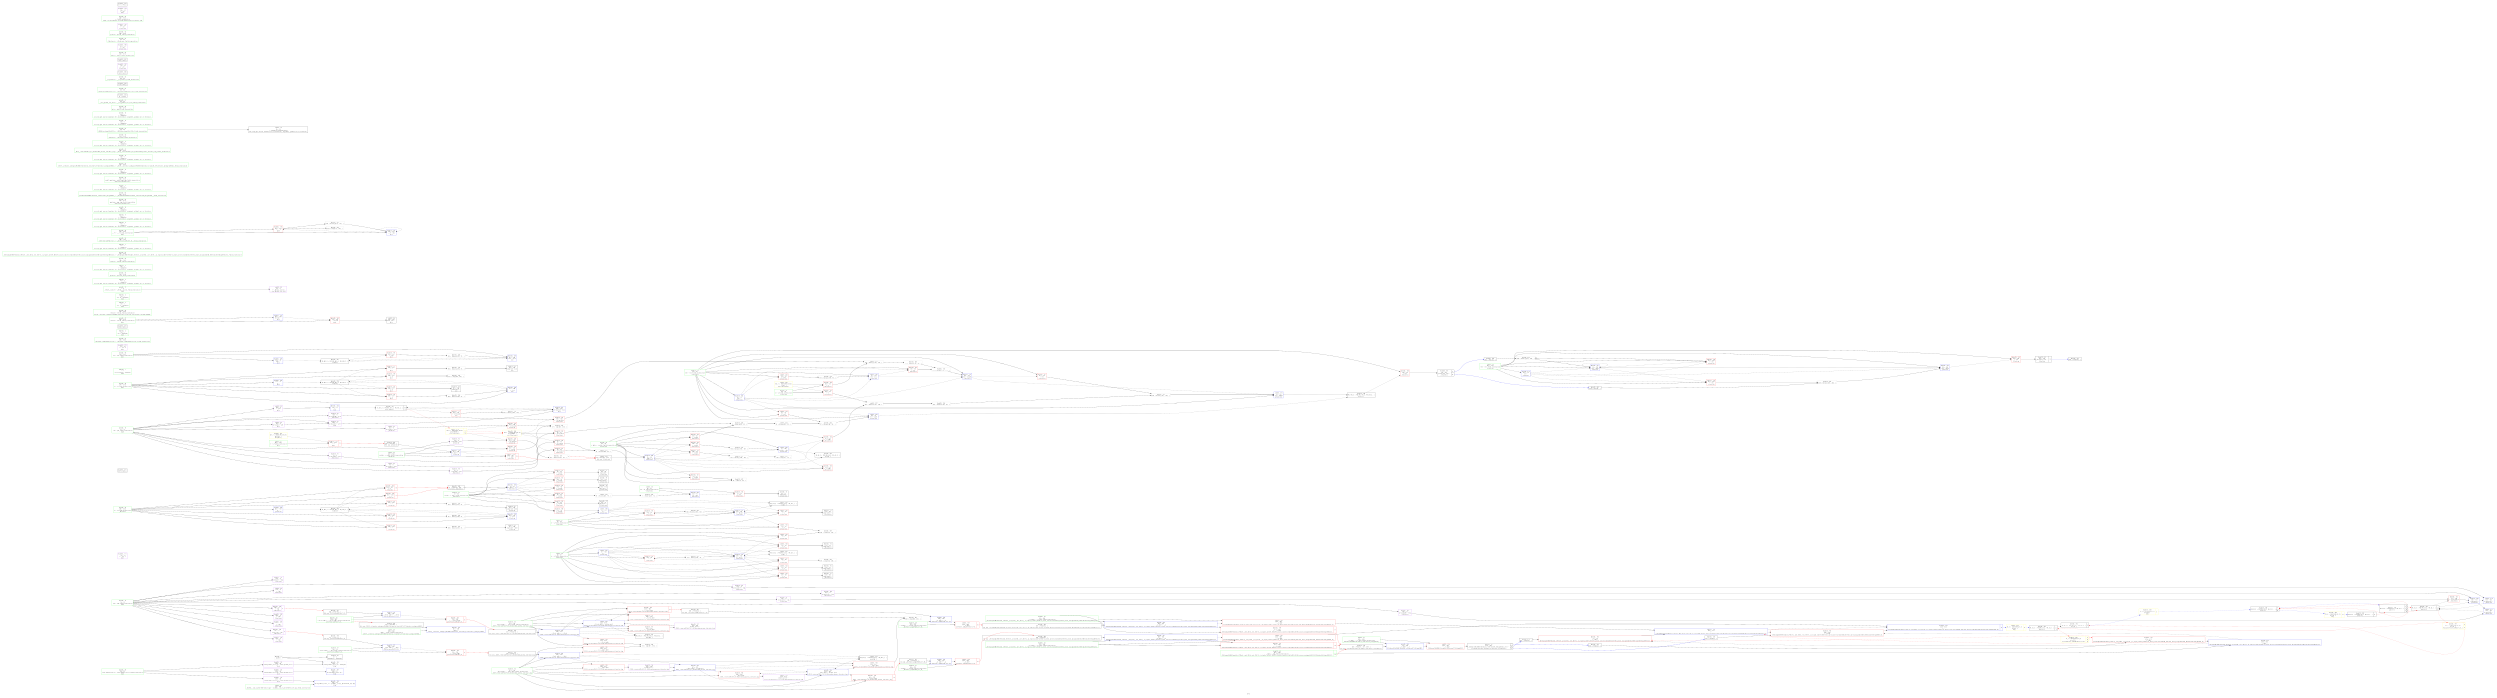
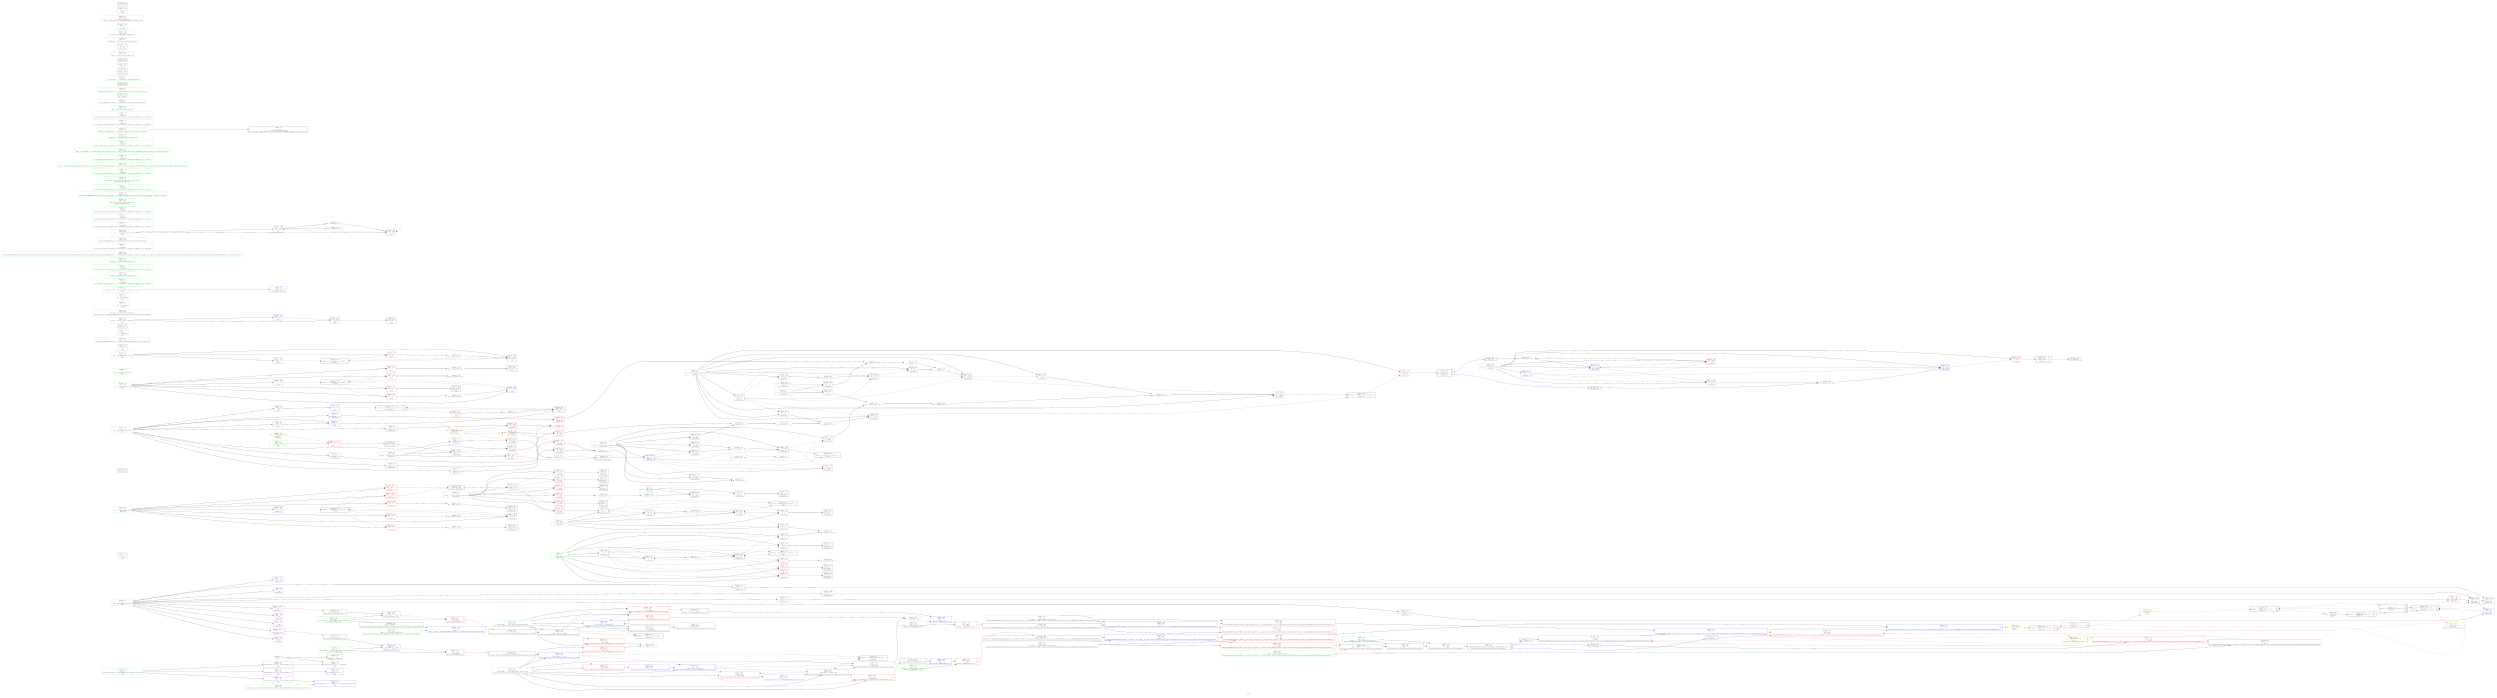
(714, 454) -> (714, 451)
